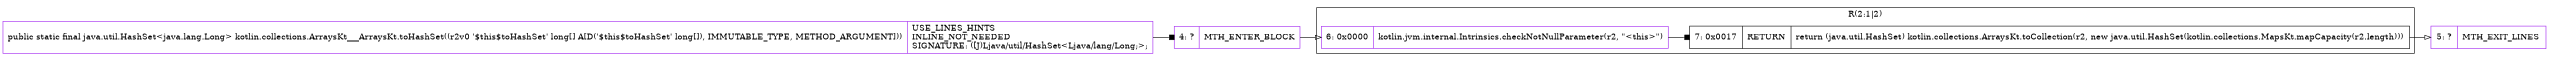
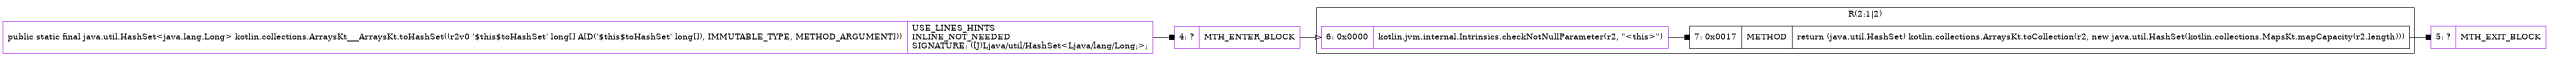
(1766, 37) -> (1767, 37)
(2418, 37) -> (2418, 37)
(2501, 37) -> (2501, 37)
